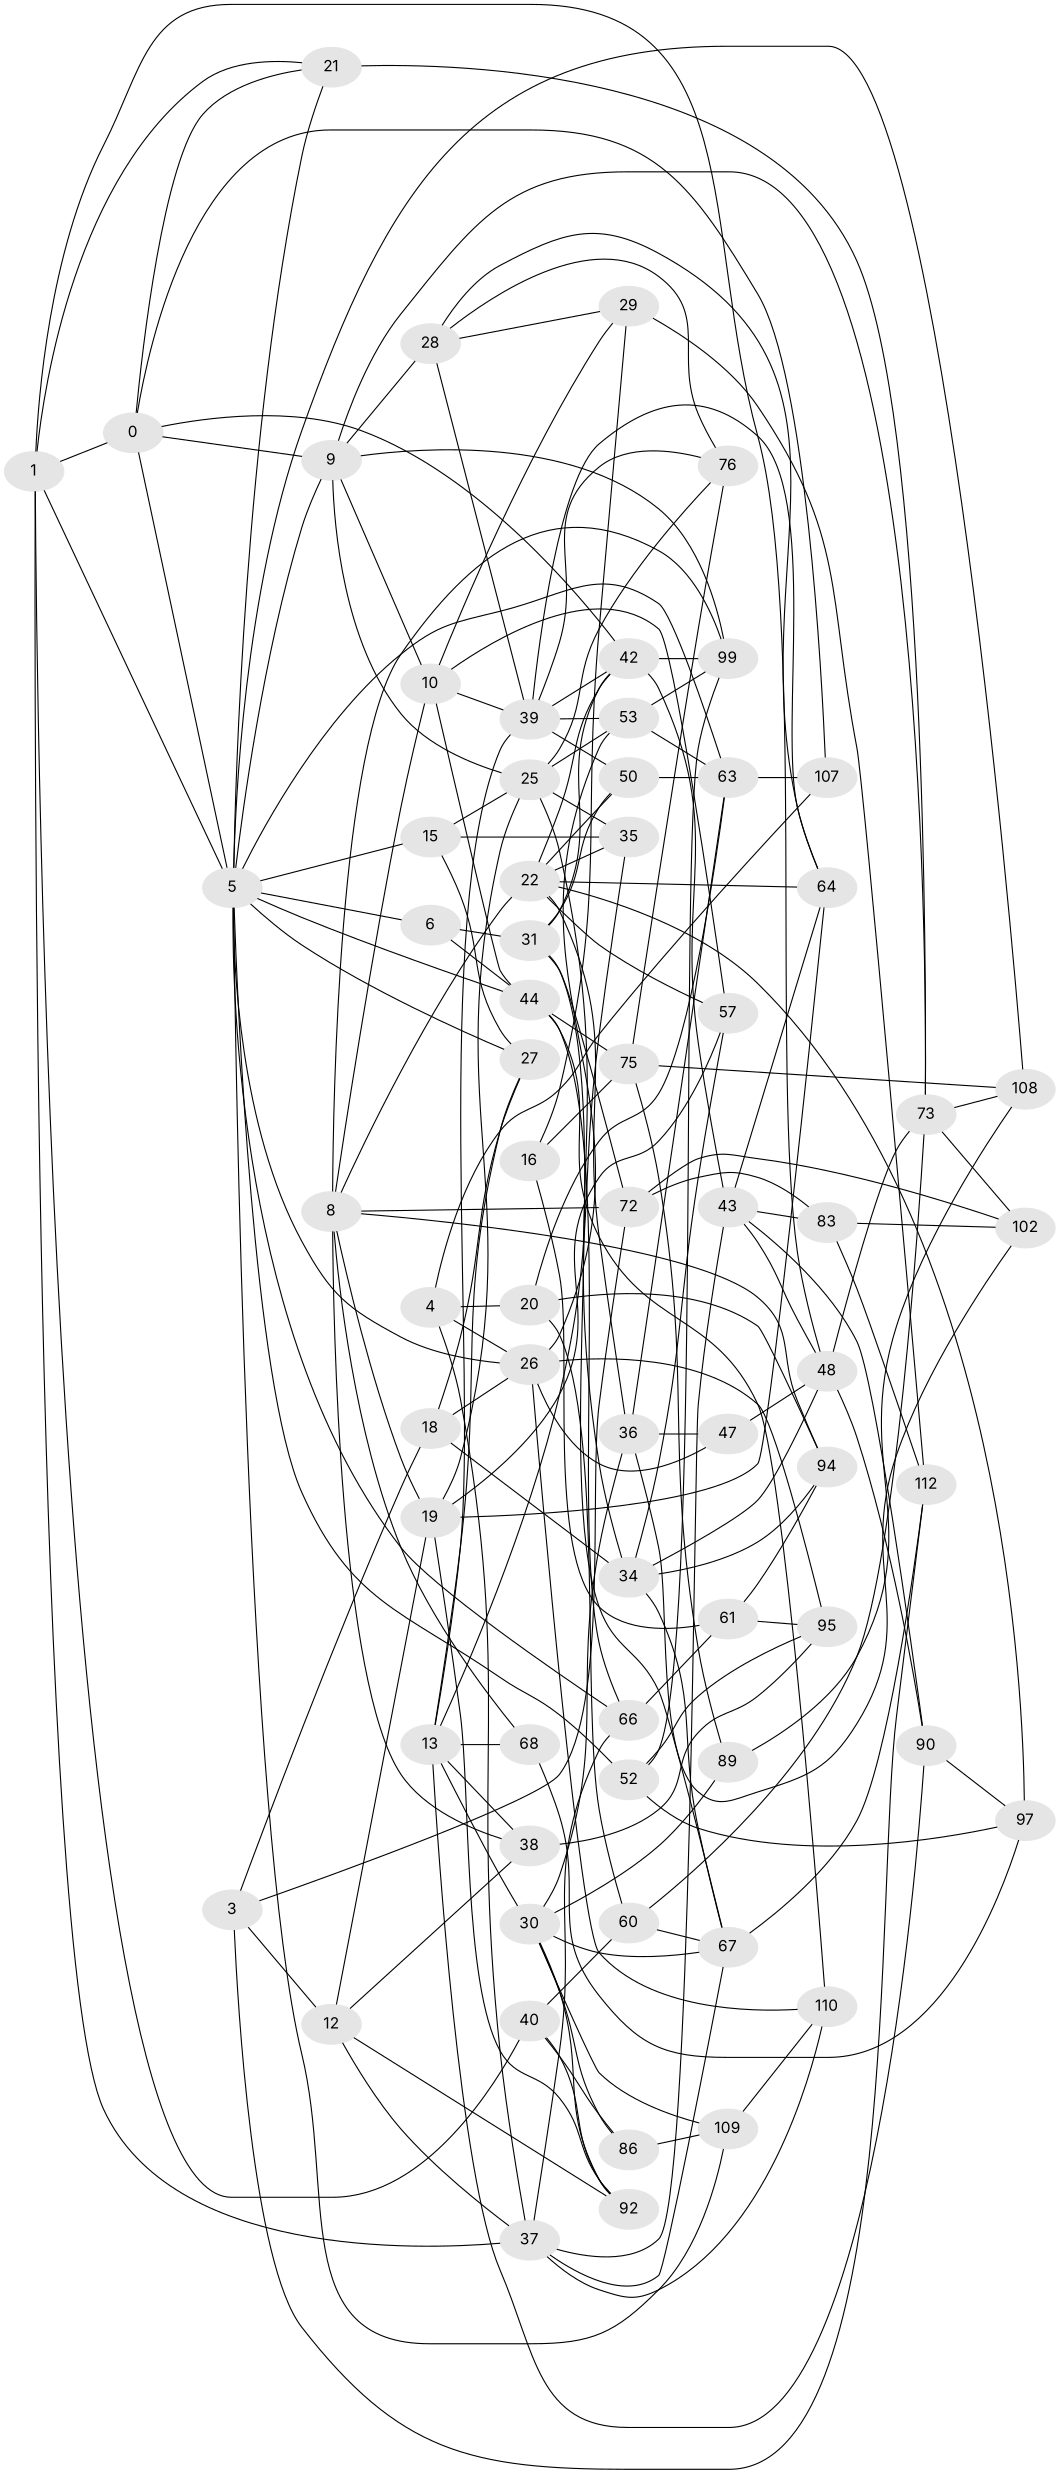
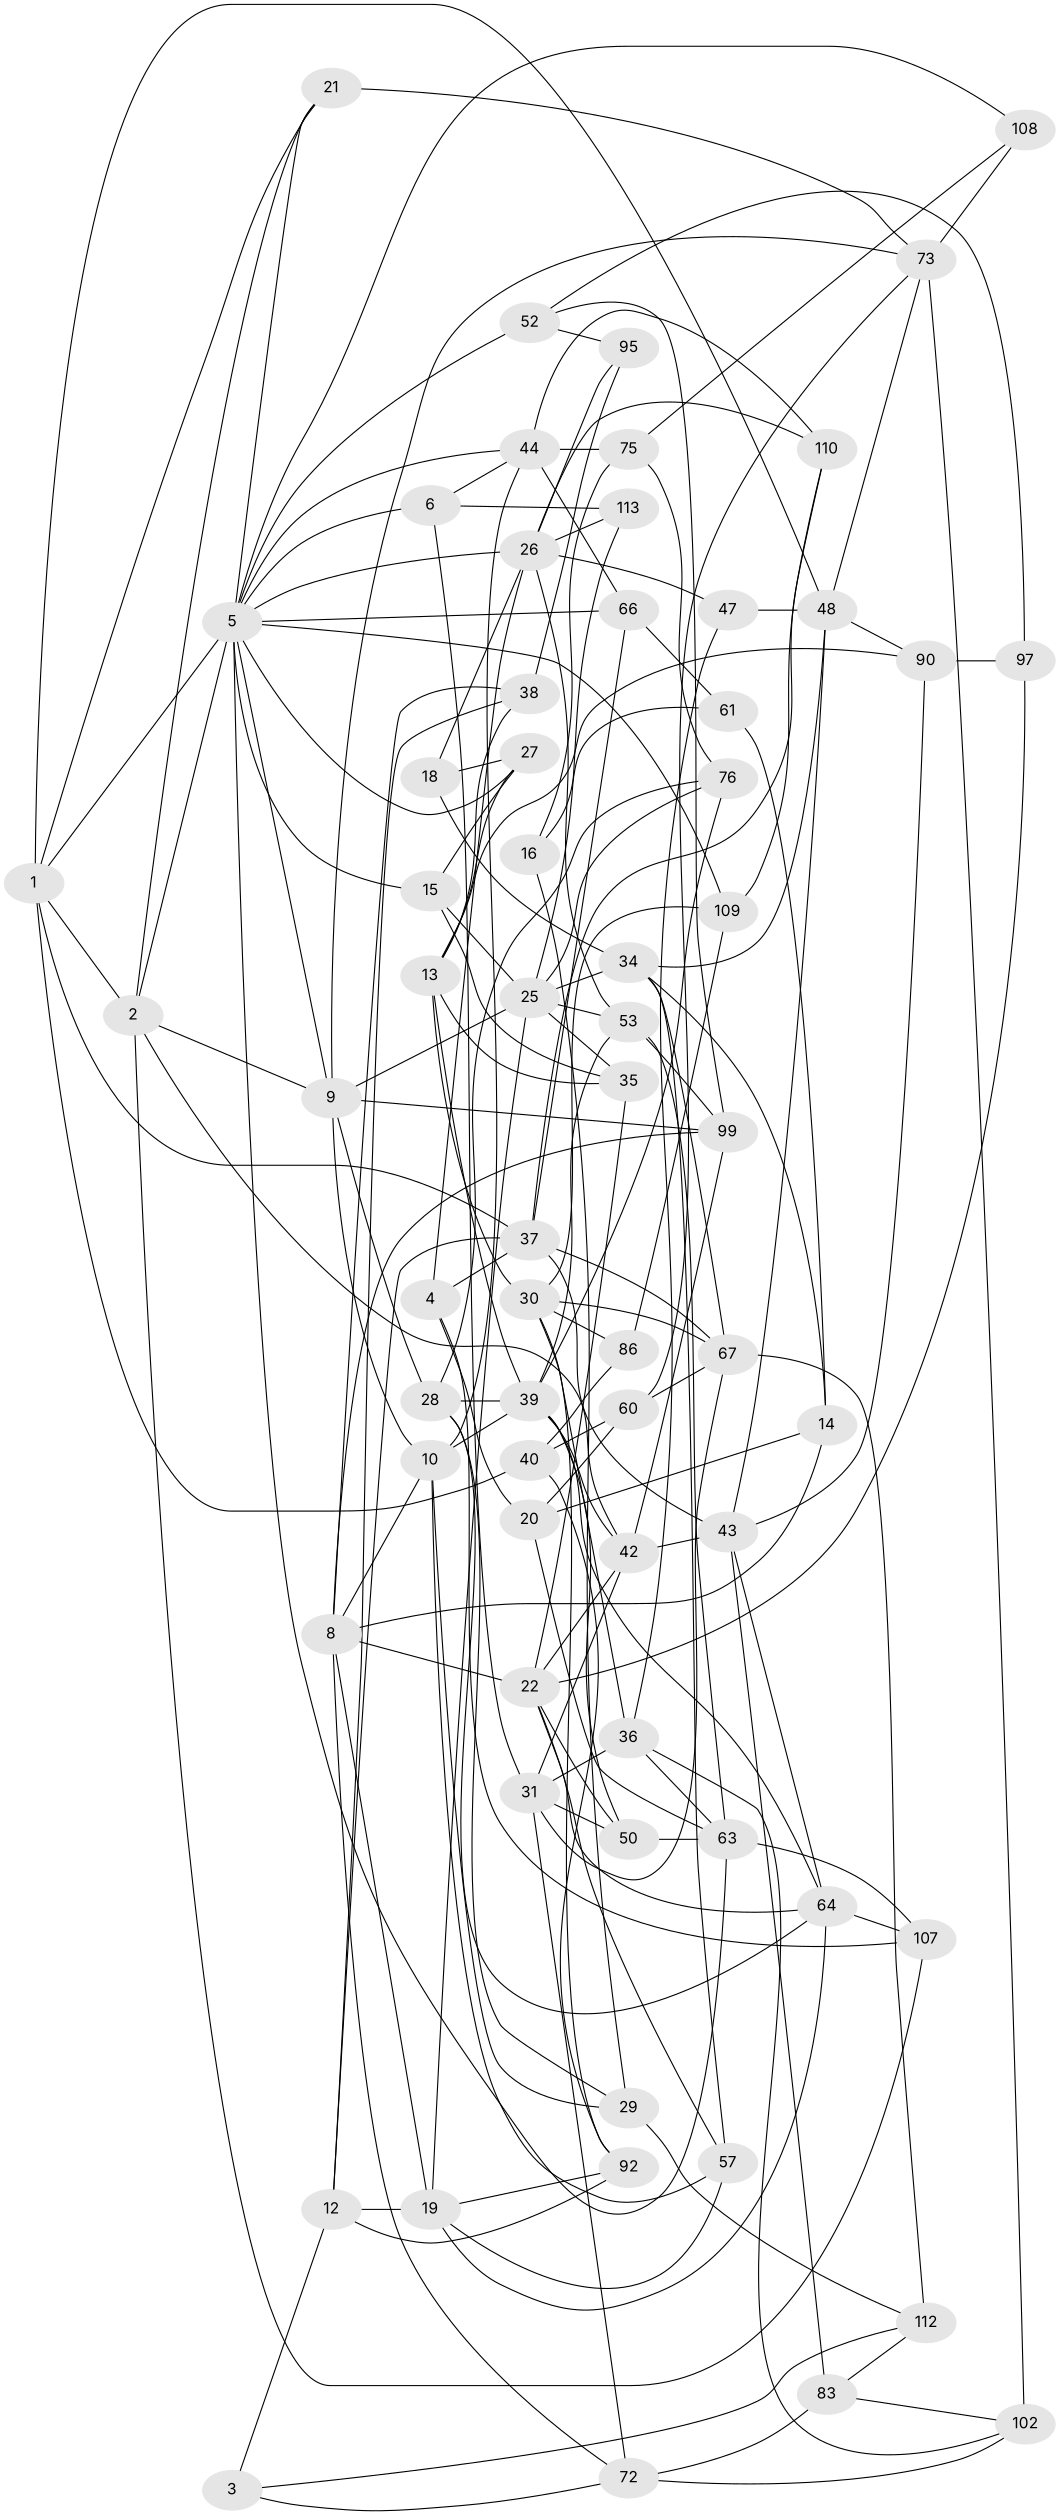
(133, 433) -> (133, 1015)
none -> (629, 509)
(602, 1257) -> (579, 1766)
(827, 1467) -> (827, 1425)
(778, 1623) -> none
(326, 1667) -> none
(530, 1745) -> none
(728, 1762) -> none
none -> (877, 1923)
